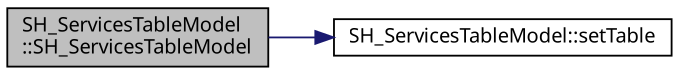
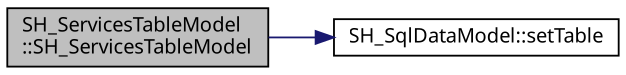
(503, 37) -> (476, 37)
